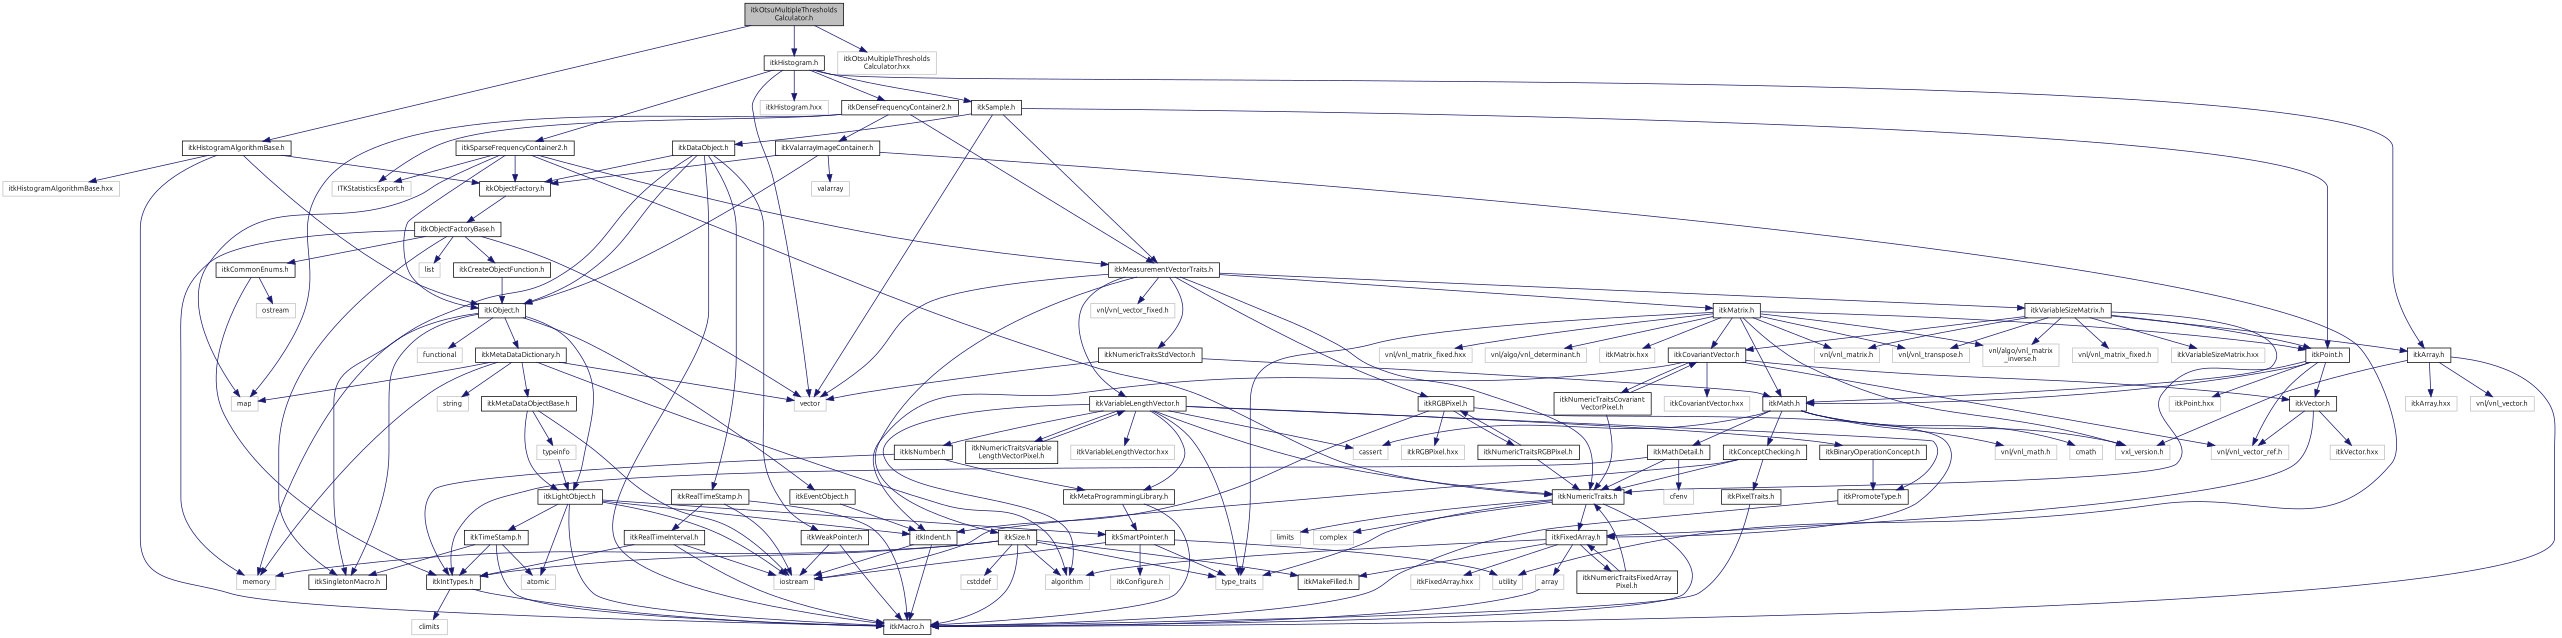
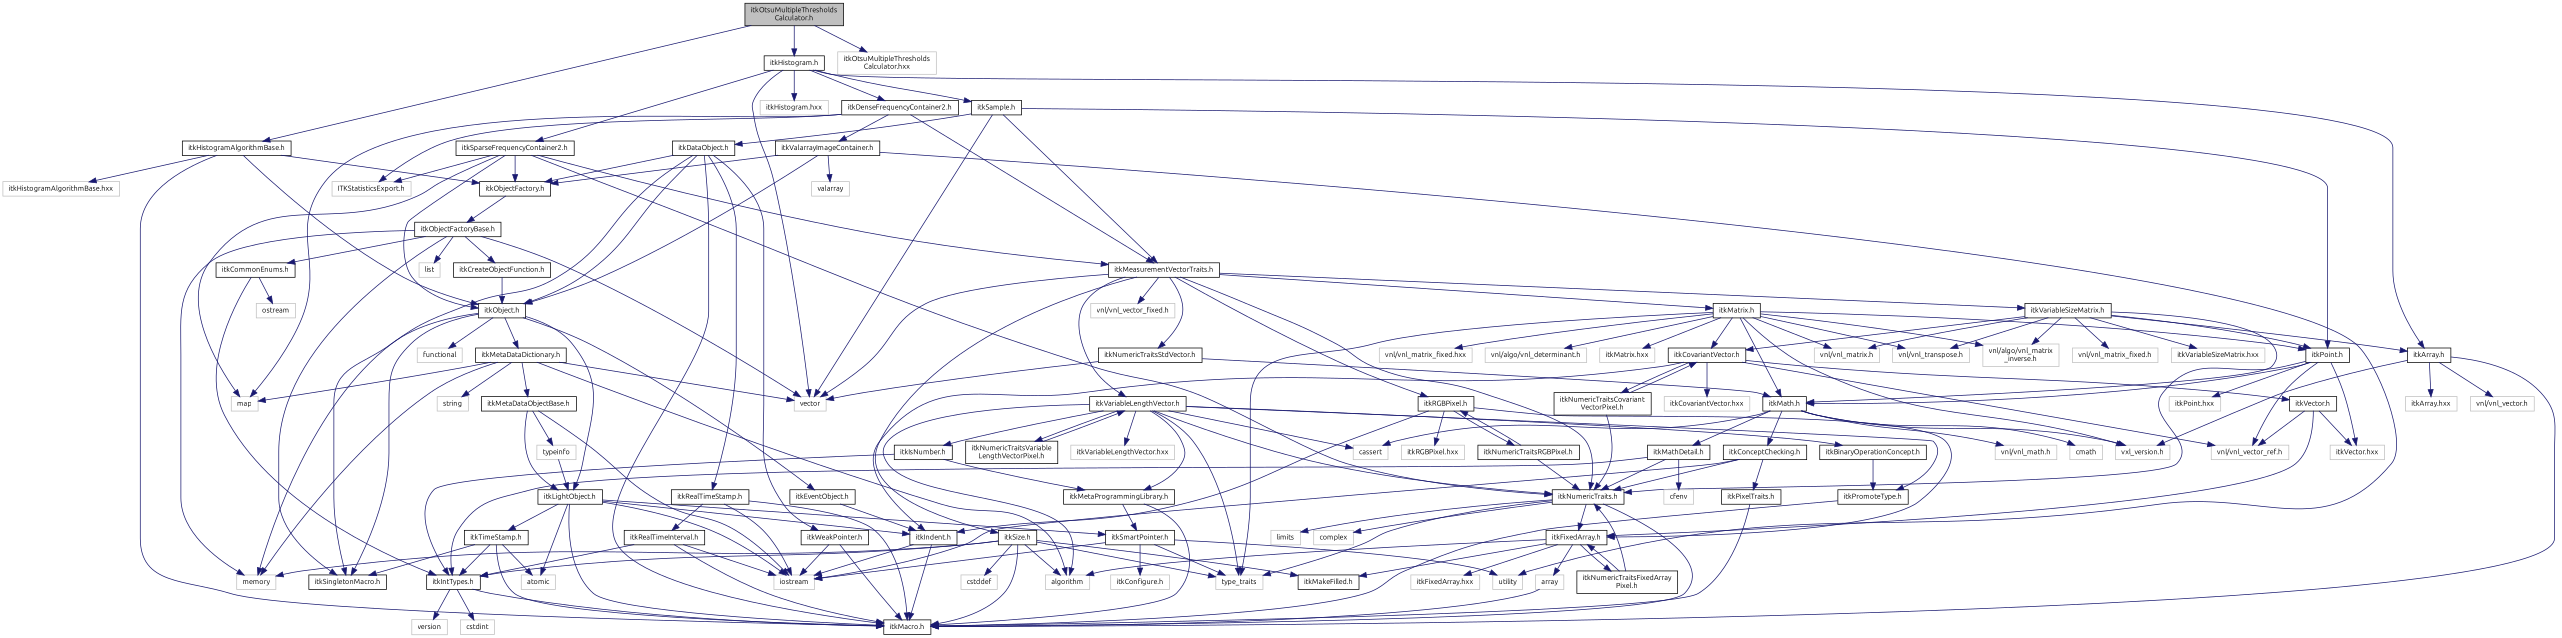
(2321, 376) -> (2346, 399)
(430, 627) -> (430, 627)
none -> (477, 627)
